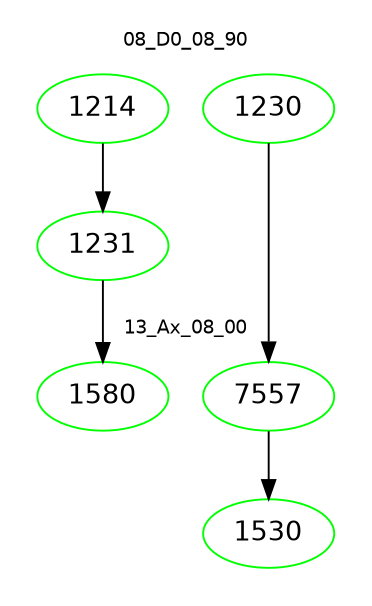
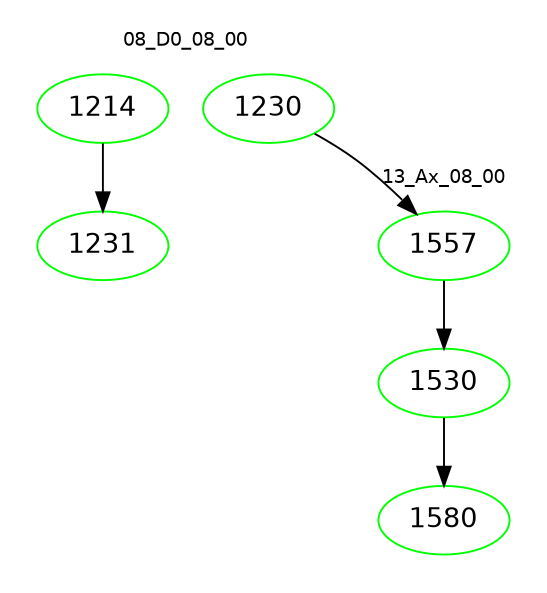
(186, 41) -> (186, 41)
(103, 322) -> (444, 442)
(269, 396) -> (444, 246)
